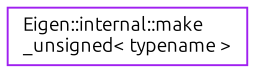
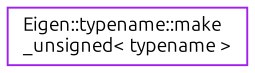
(127, 36) -> (127, 36)
